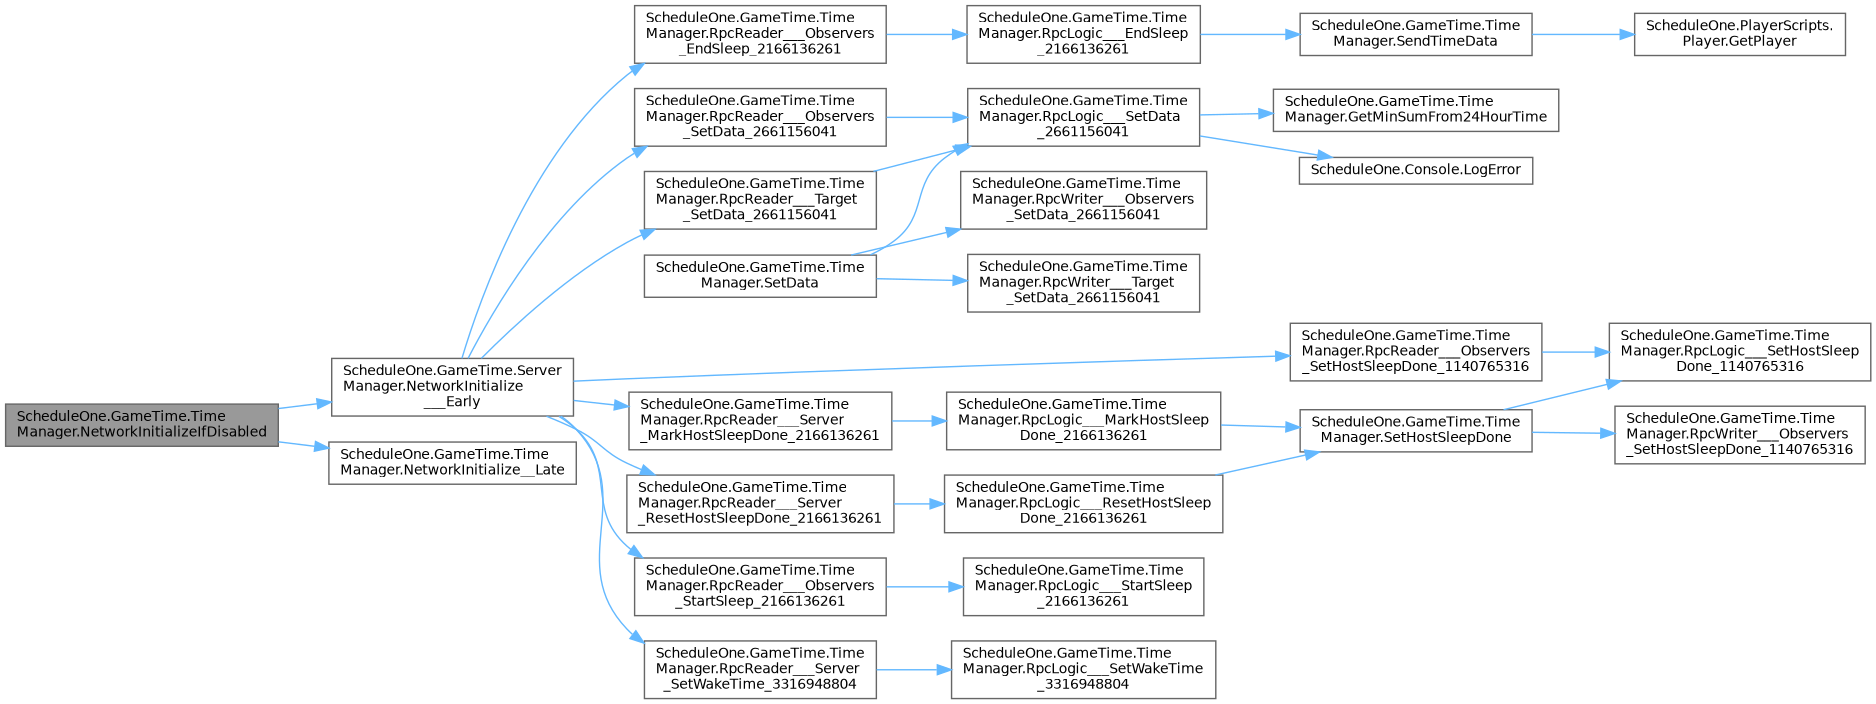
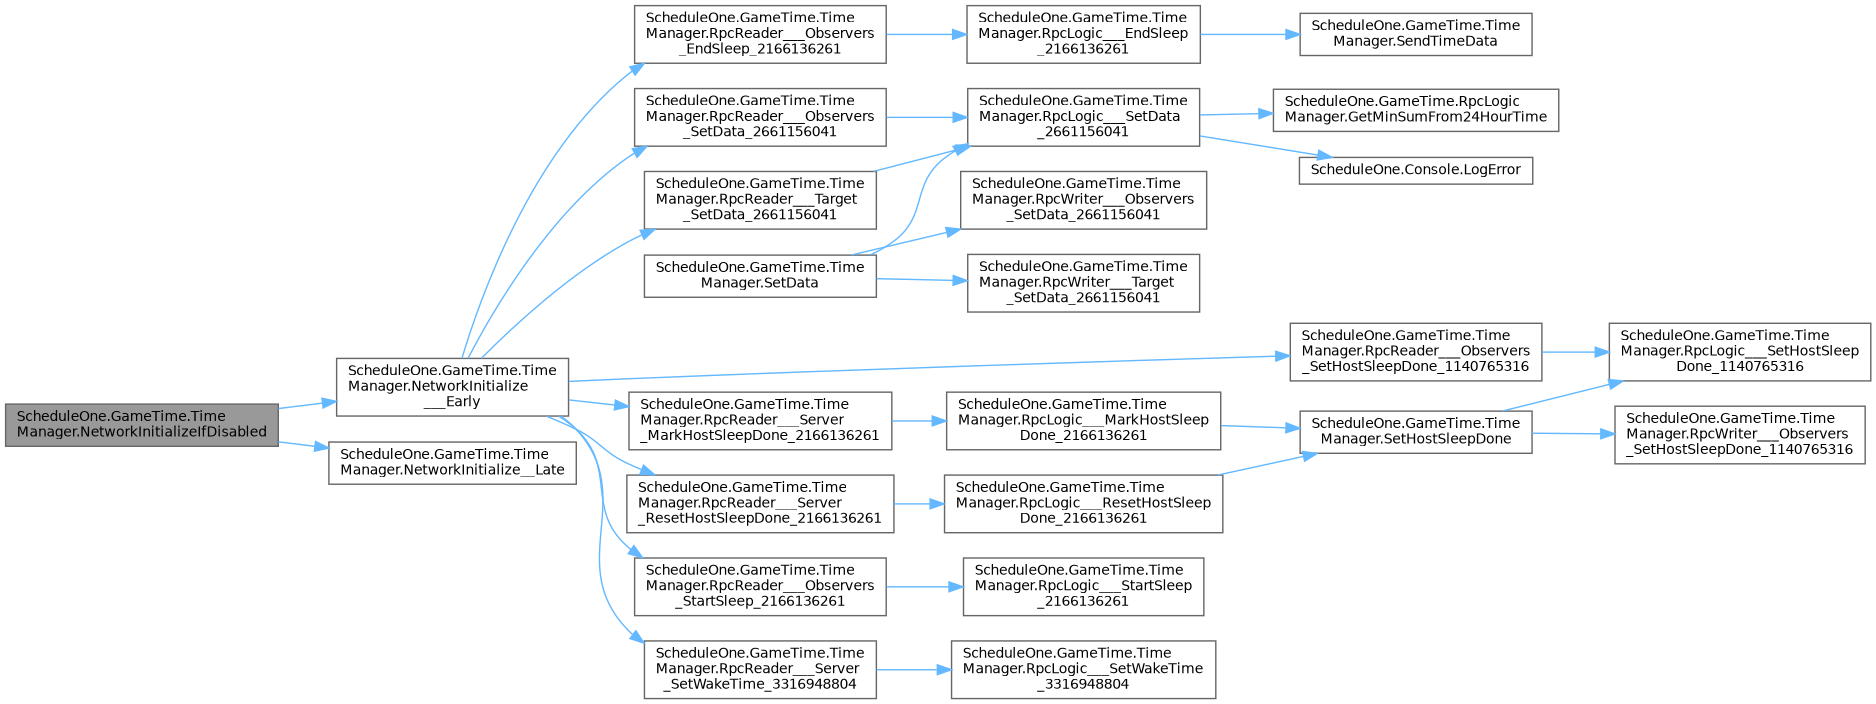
(1740, 34) -> none
(1416, 110) -> (1416, 110)
(453, 387) -> (453, 387)
